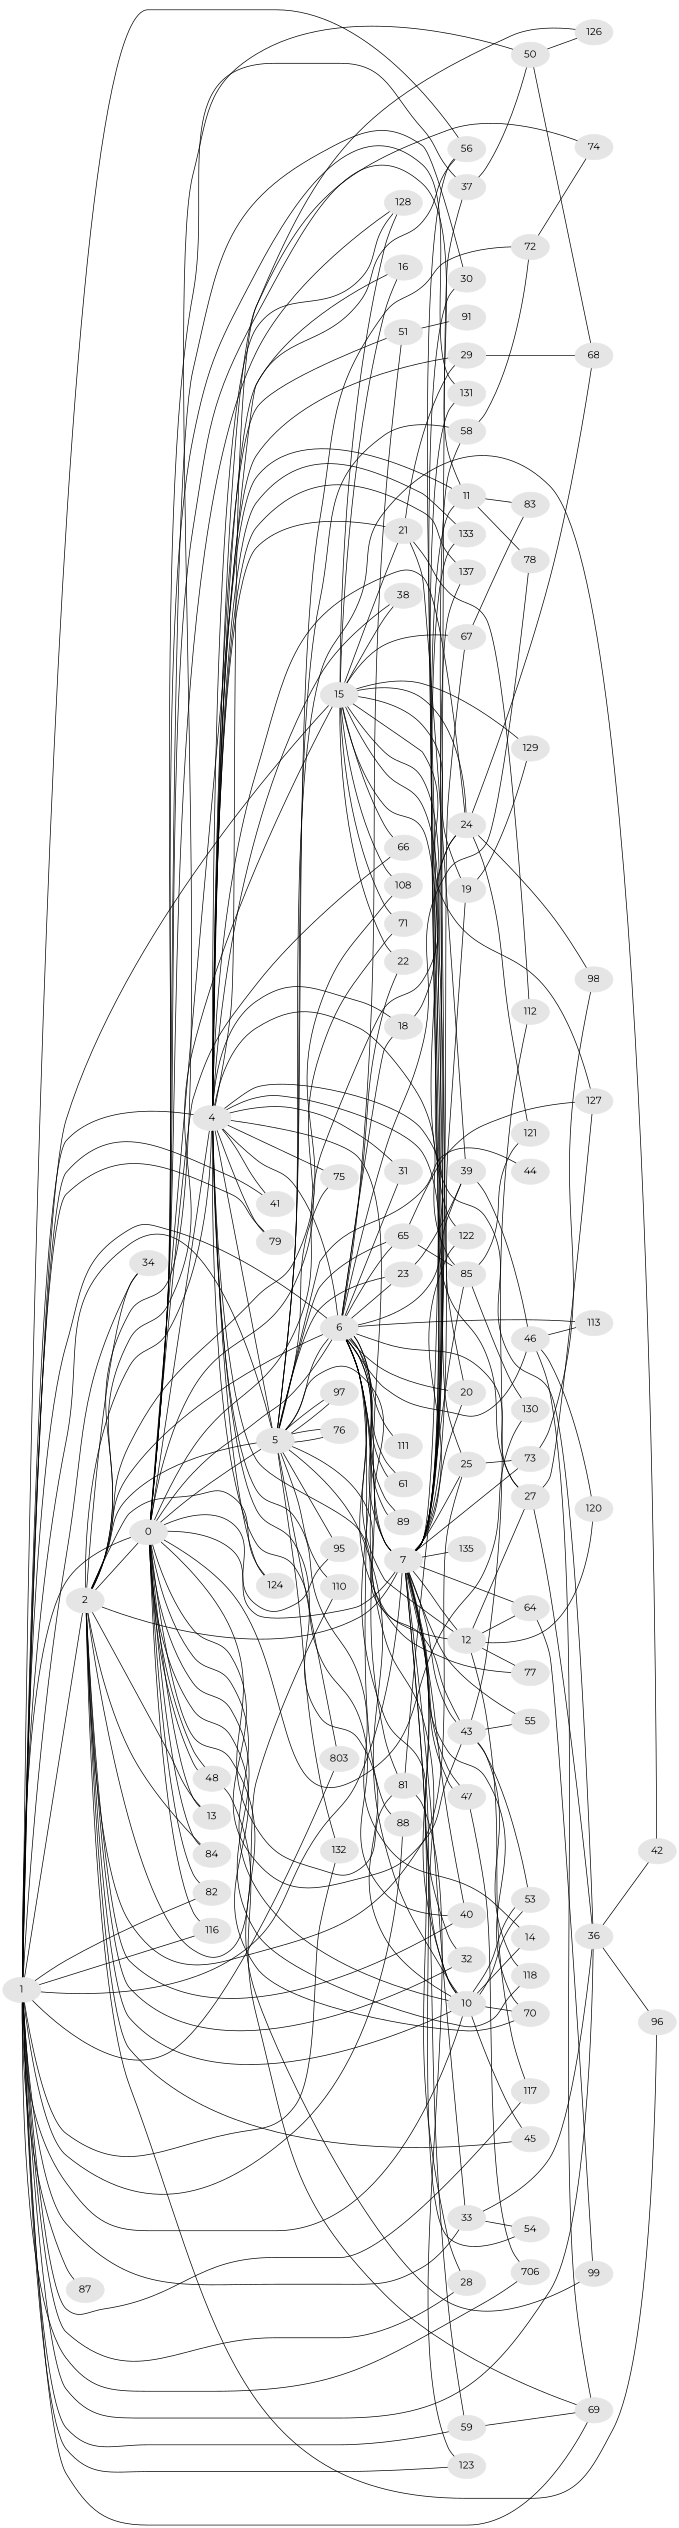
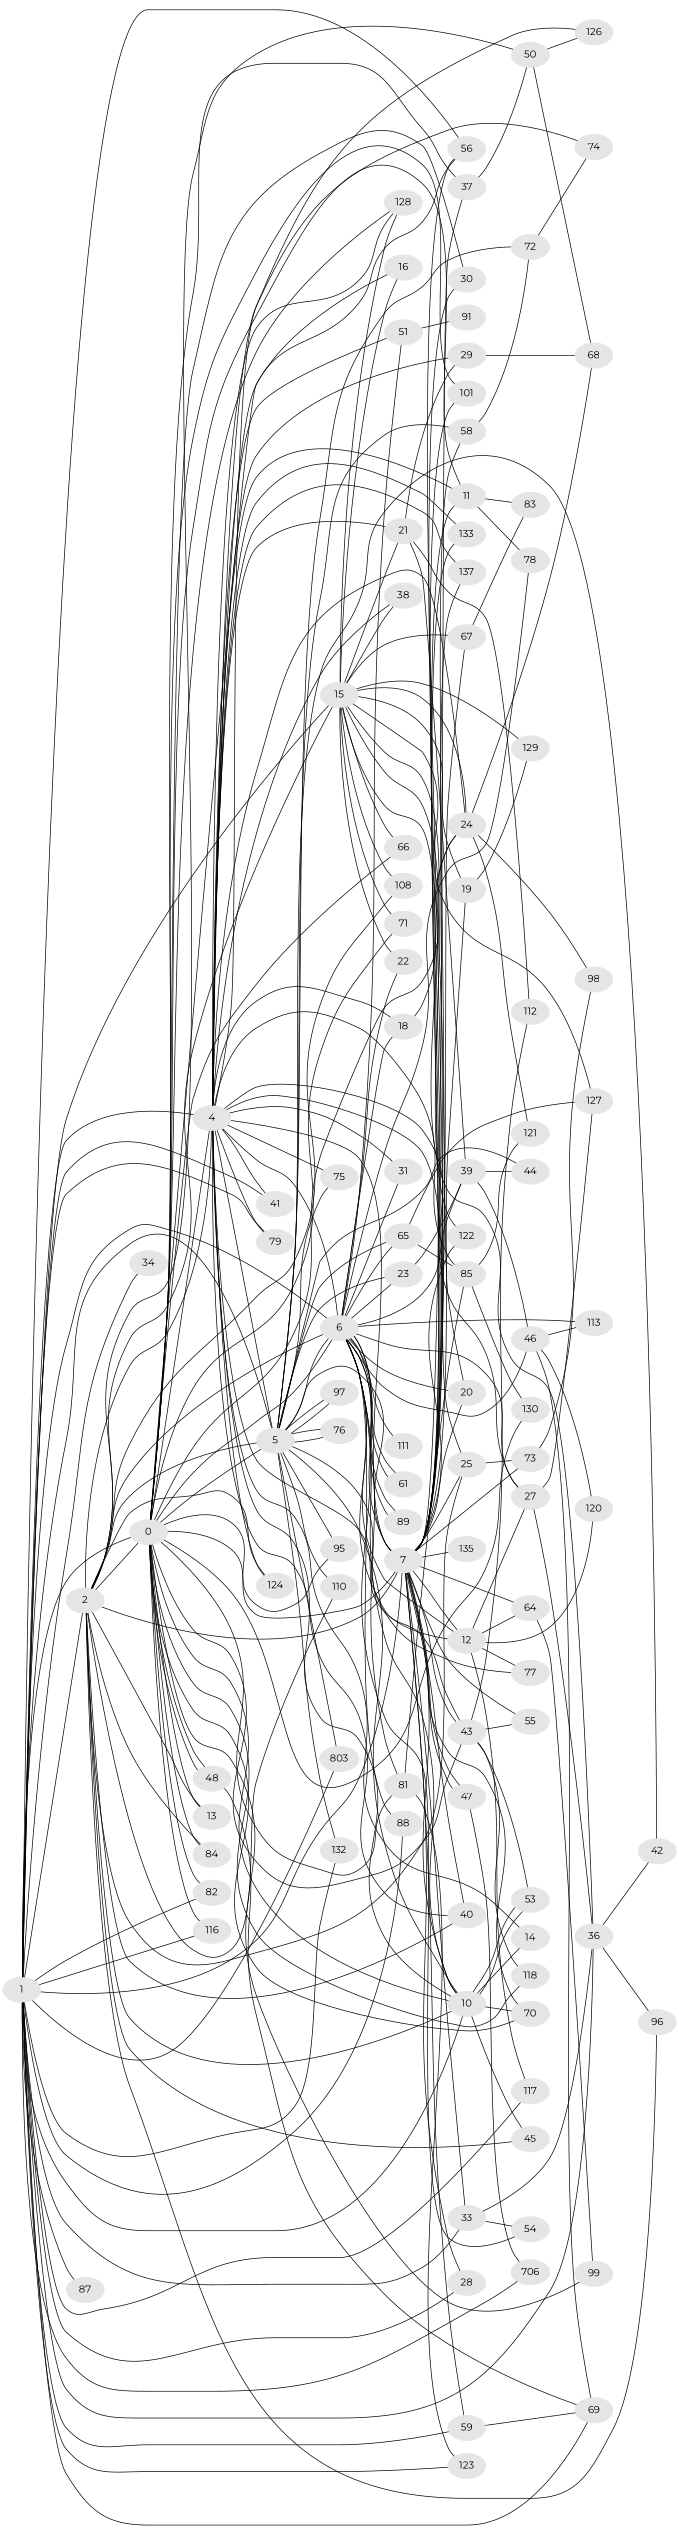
(467, 394) -> (467, 394)
none -> (499, 1172)
(102, 1428) -> none
(467, 1960) -> none
